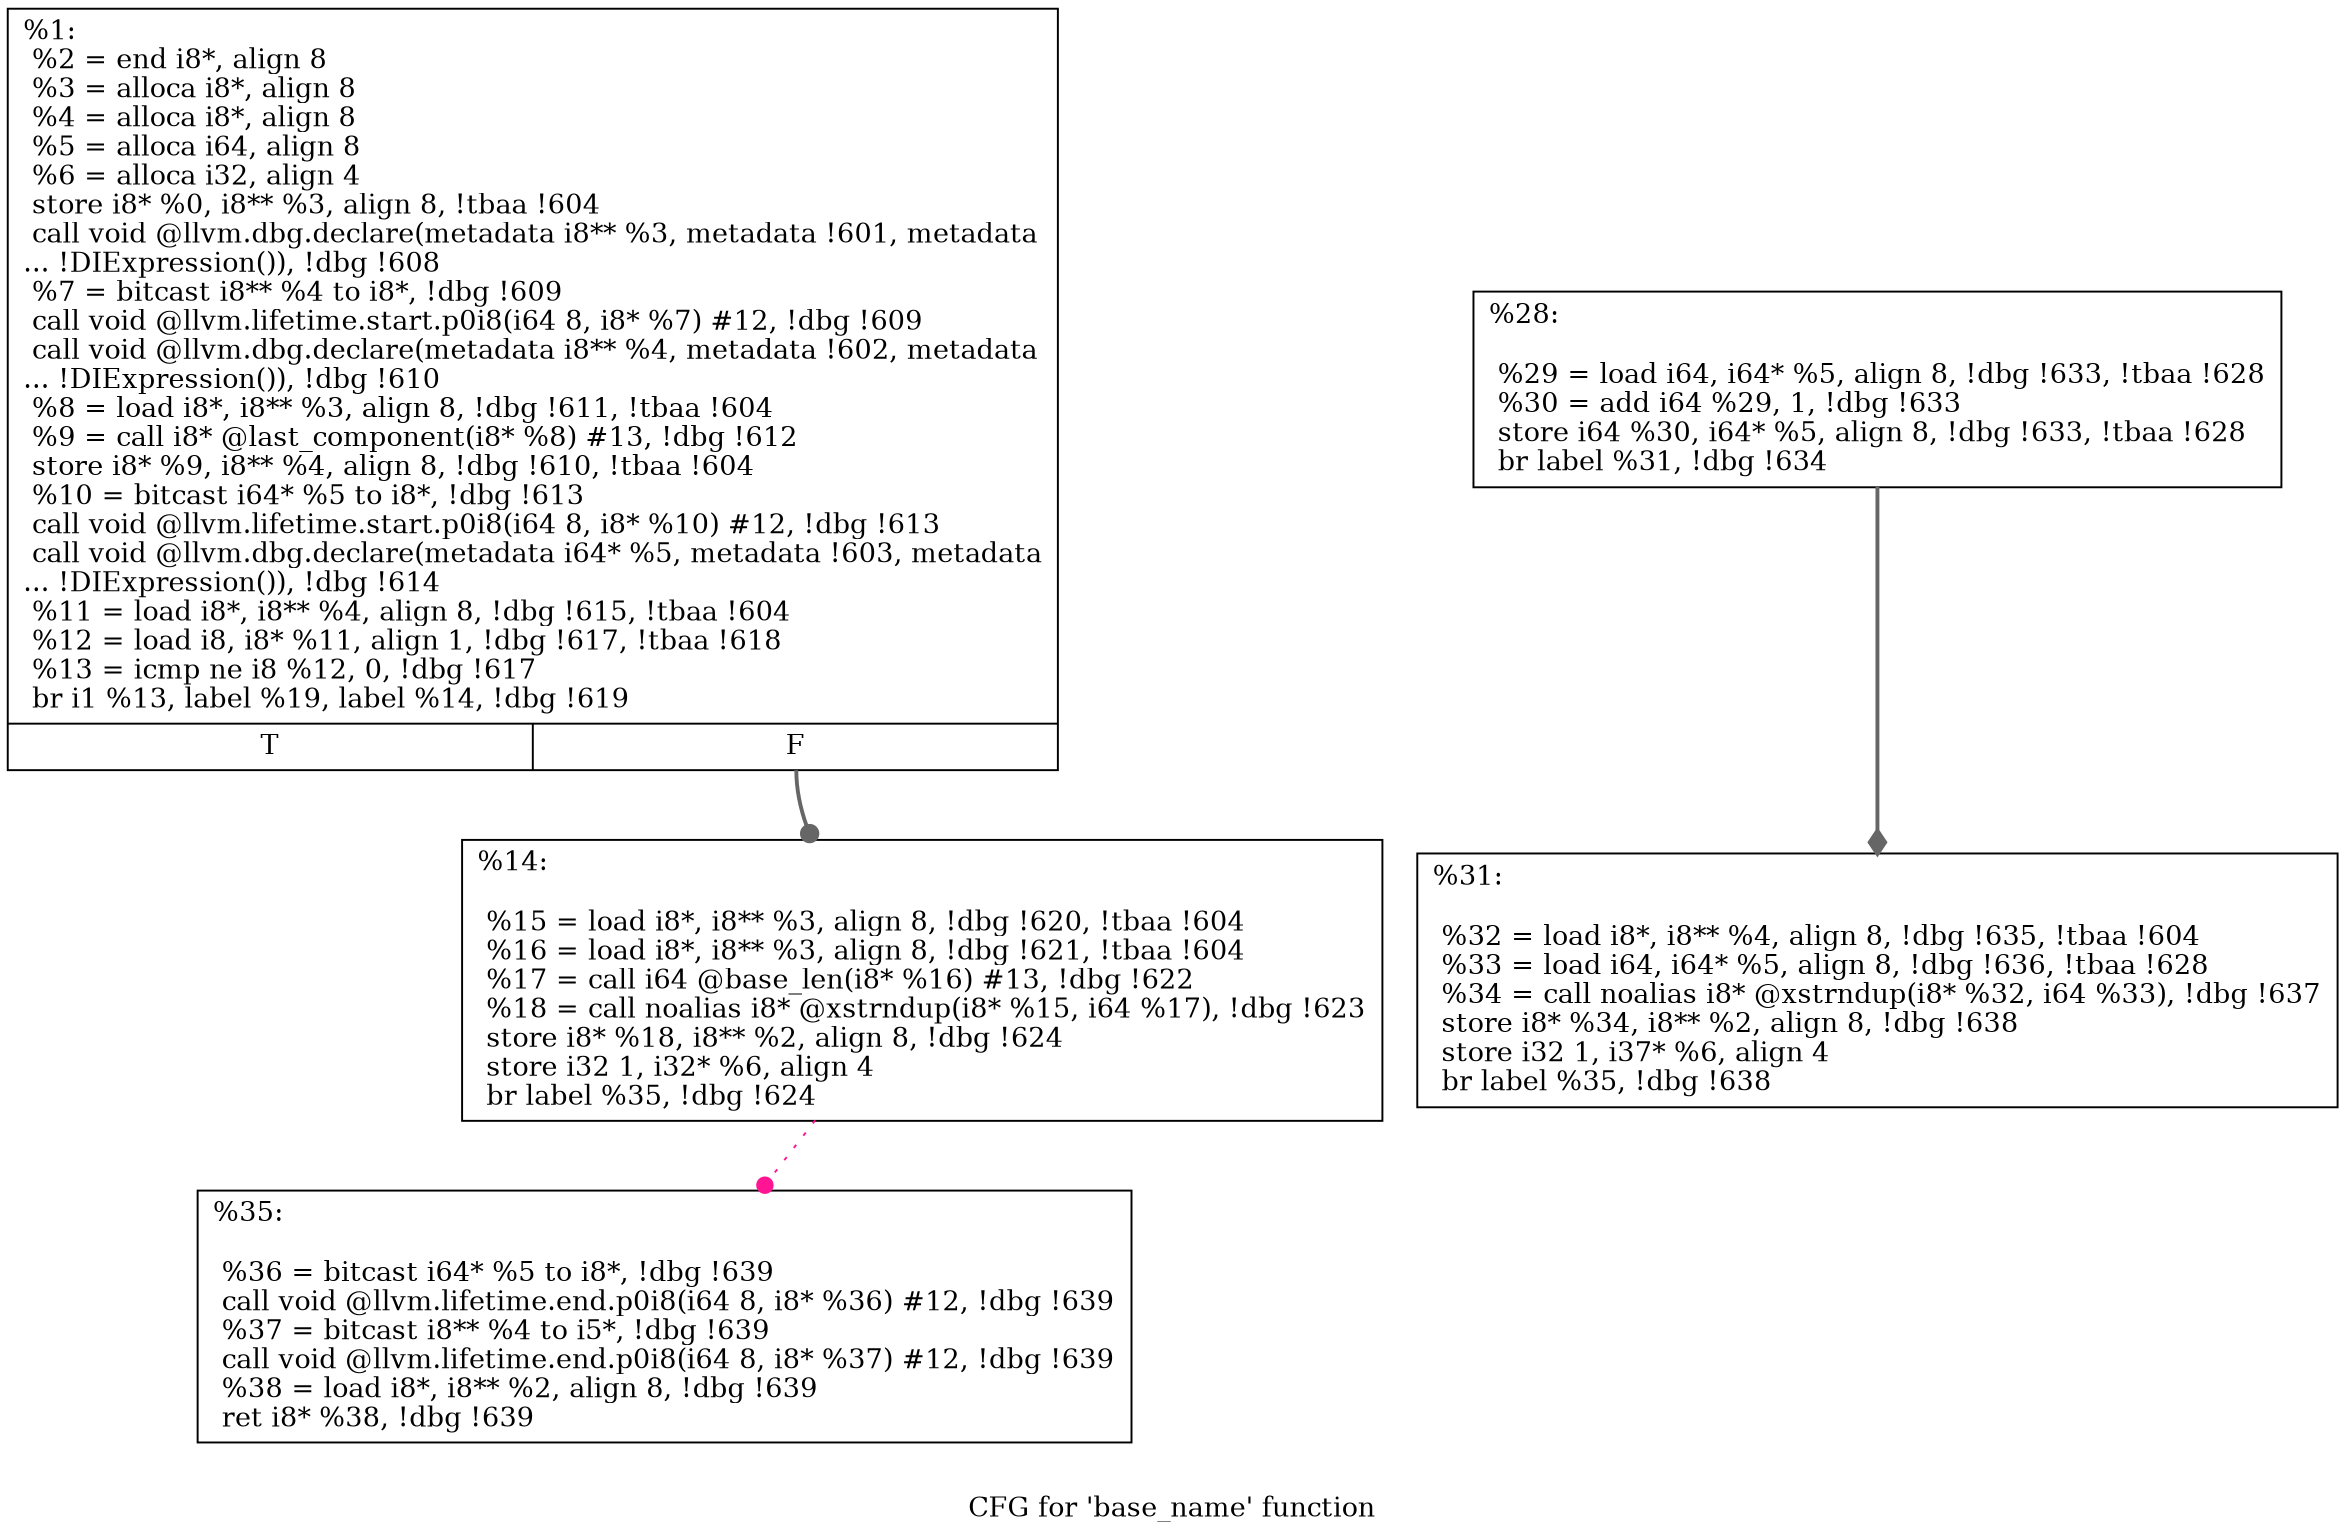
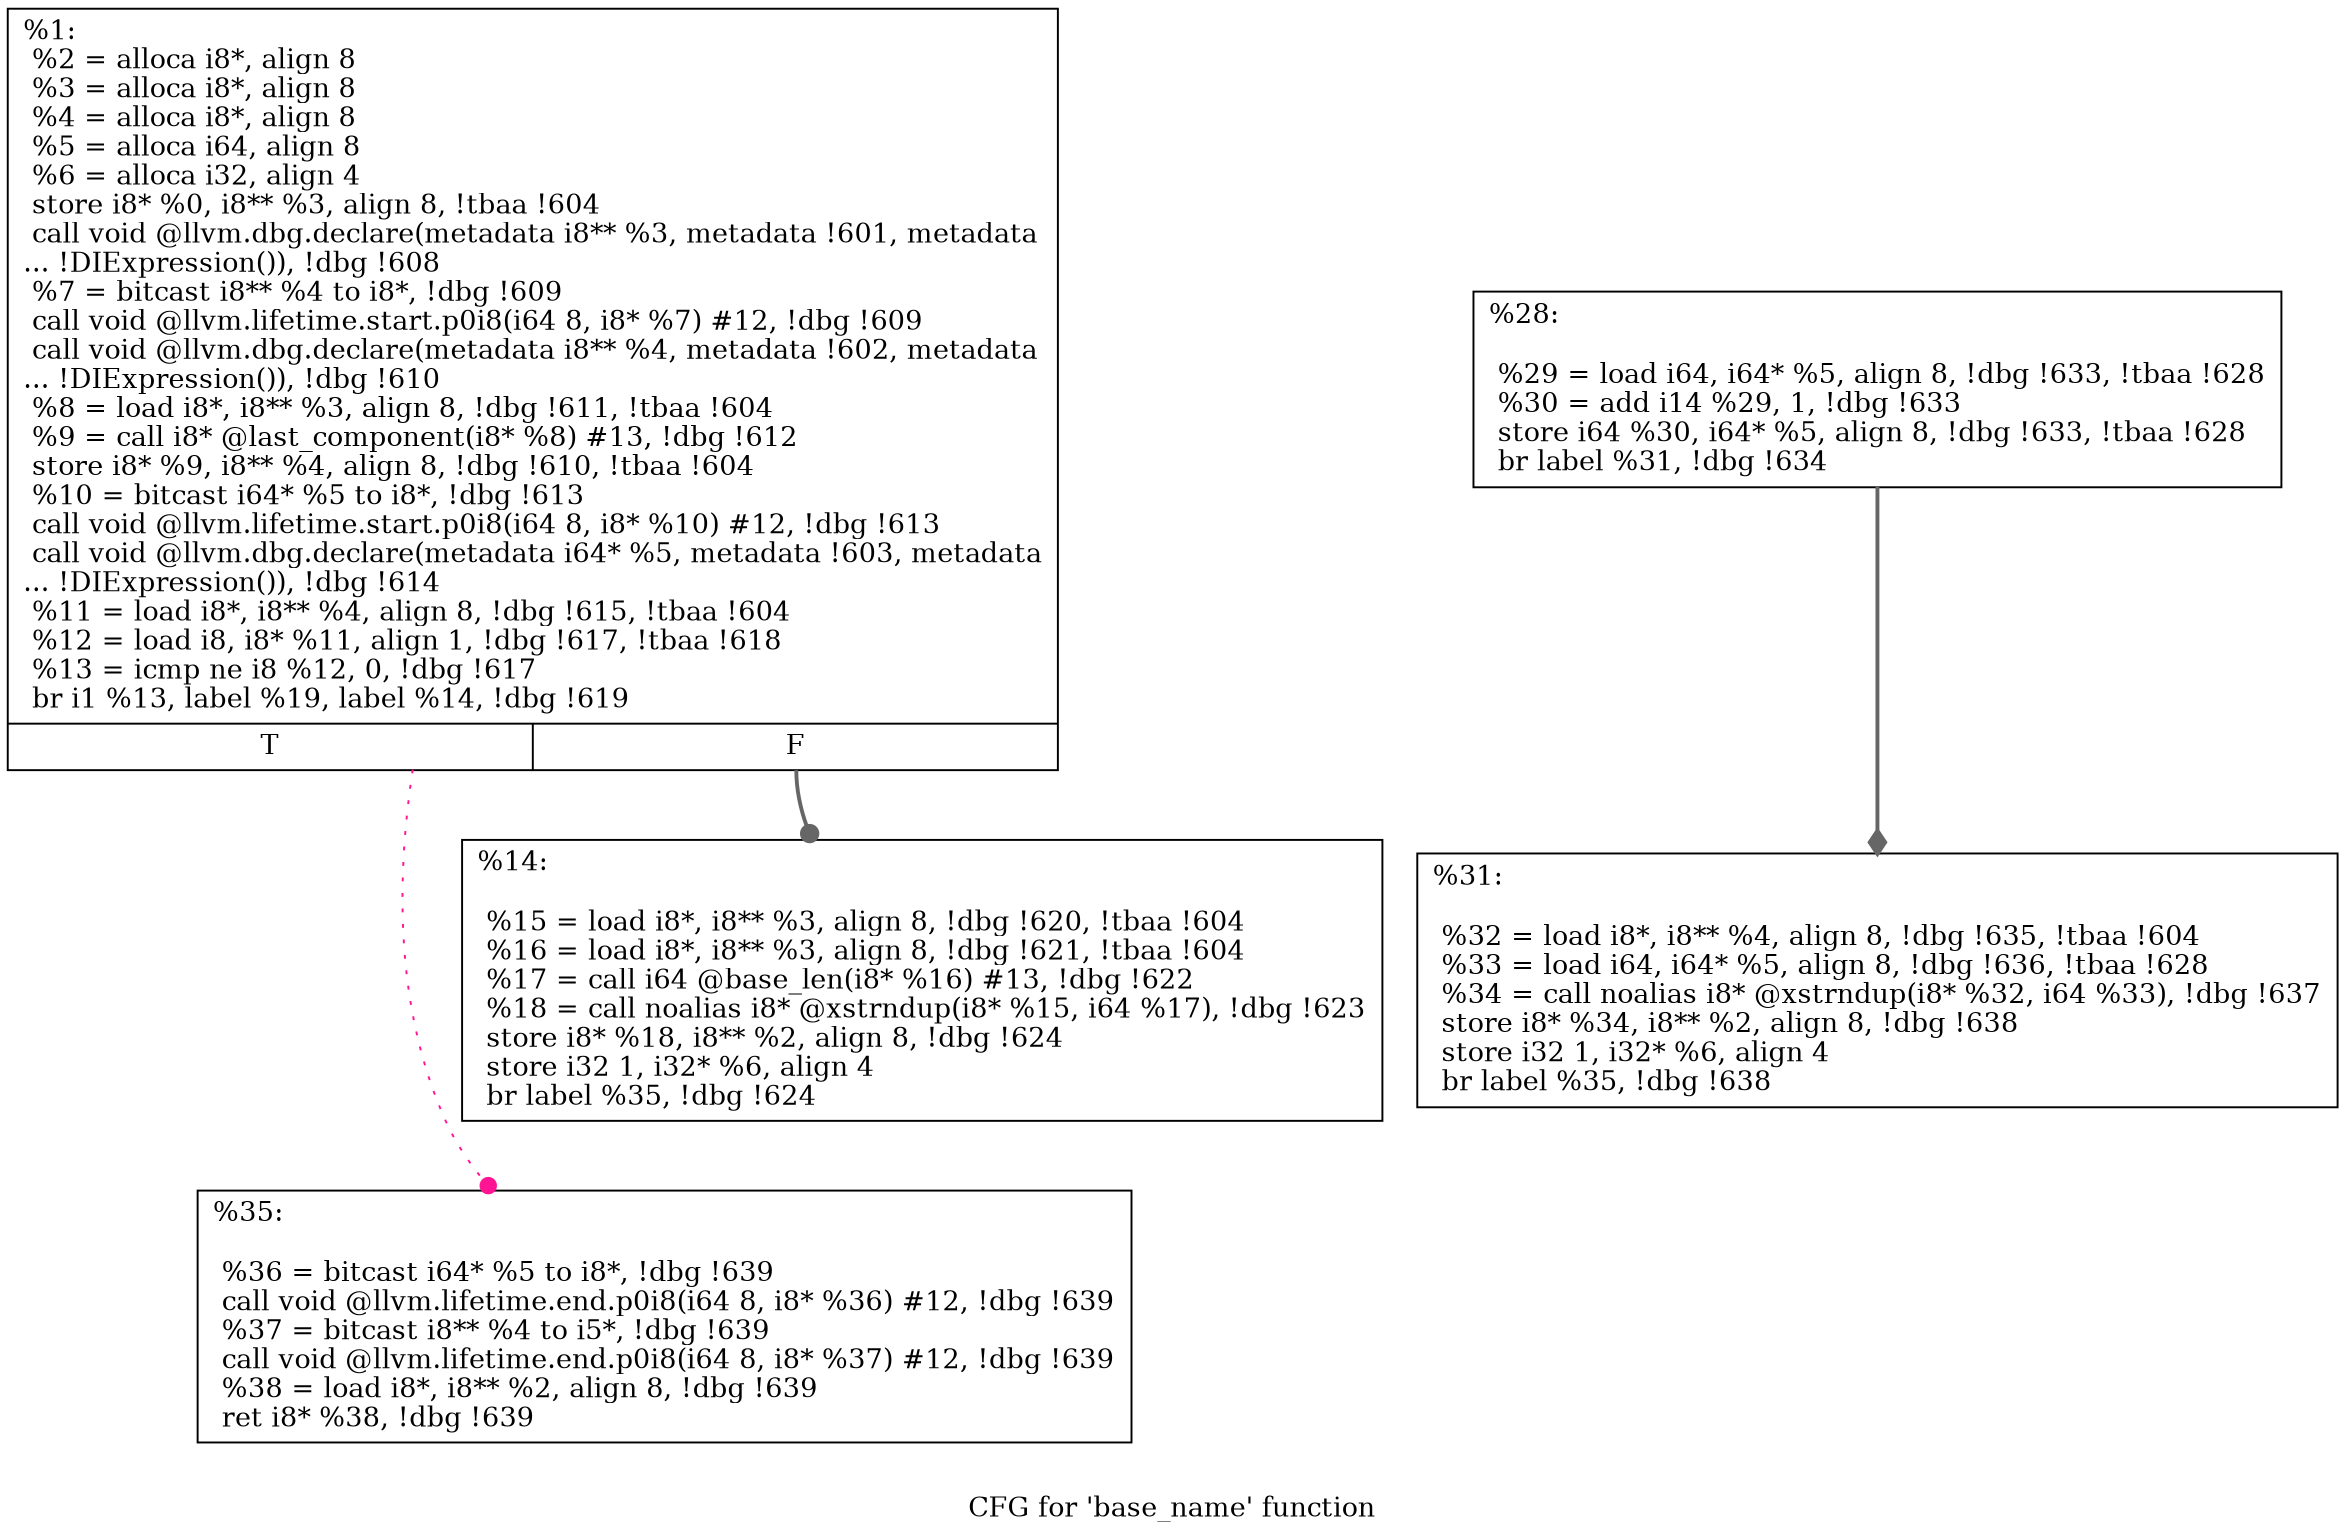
(175, 60) -> (190, 60)
(1725, 404) -> (1725, 404)
(1631, 1053) -> (1631, 1053)
(793, 1150) -> (408, 982)
